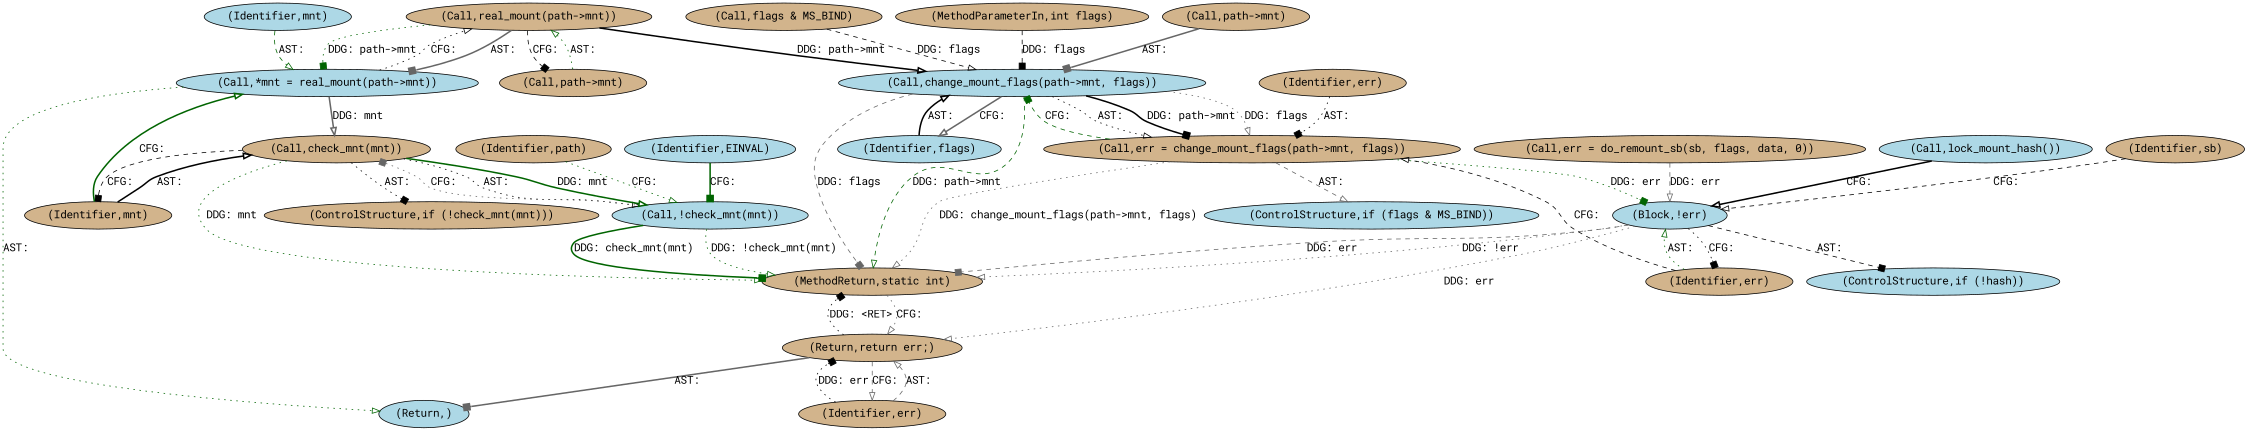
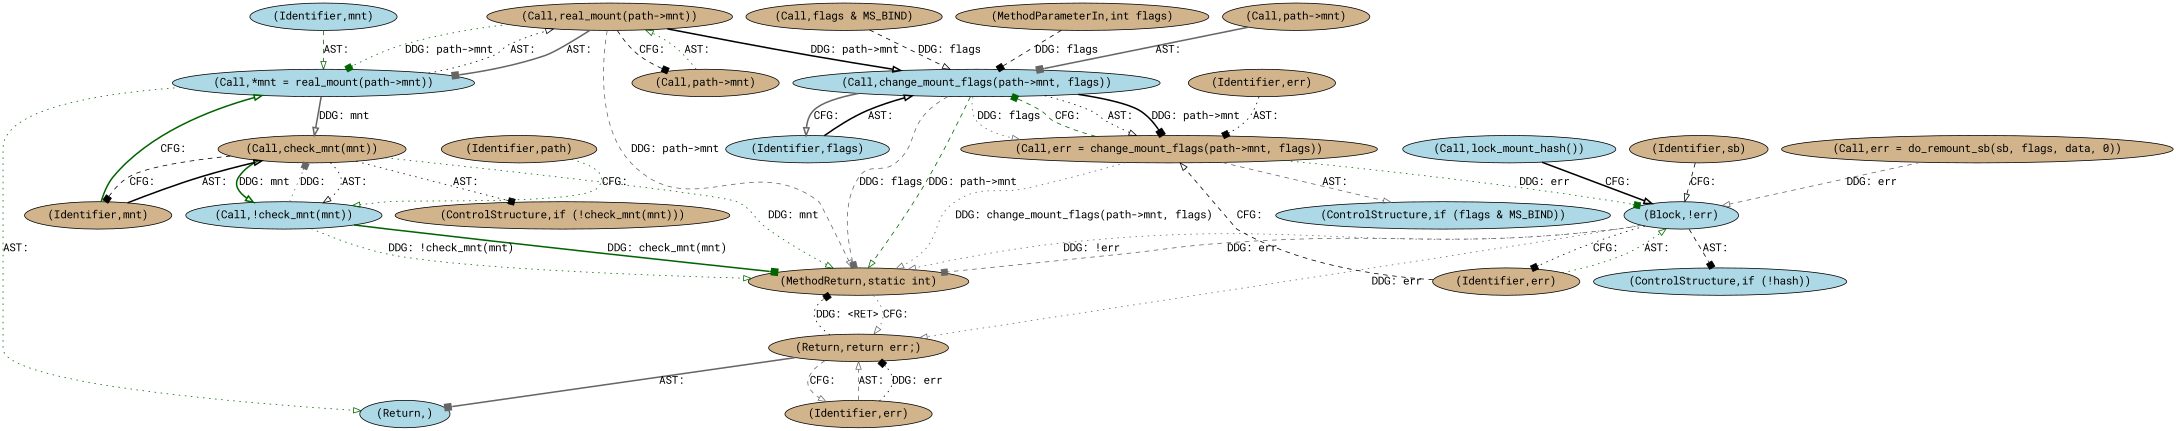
(447, 50) -> (526, 50)
(710, 149) -> none
(447, 182) -> (316, 182)
none -> (687, 188)
